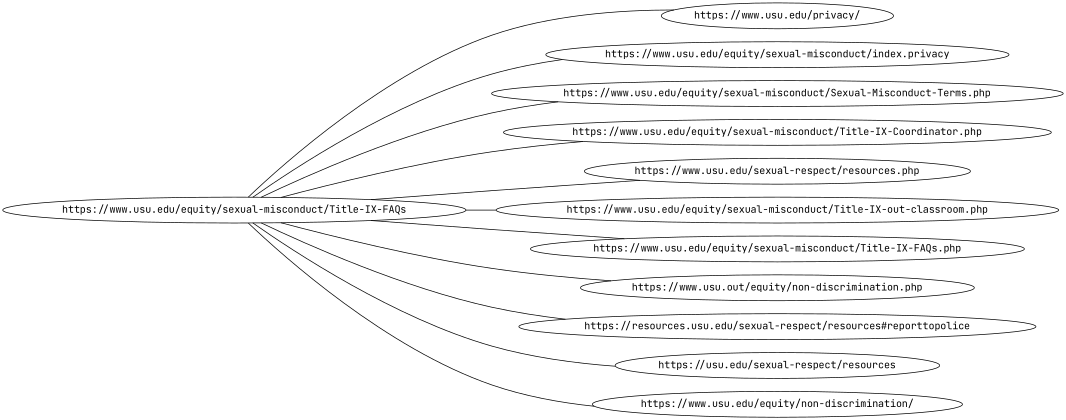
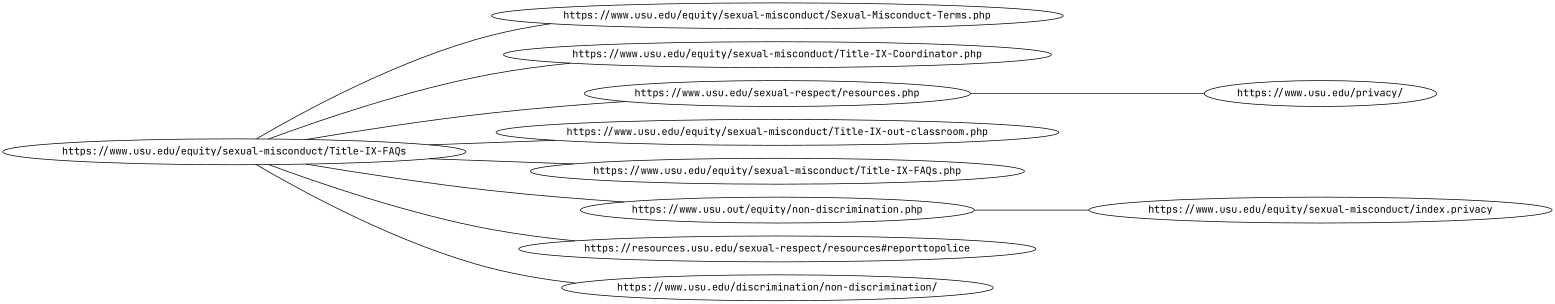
(441, 57) -> (1087, 94)
(400, 110) -> (1032, 210)
(777, 365) -> none
(777, 404) -> (777, 288)
